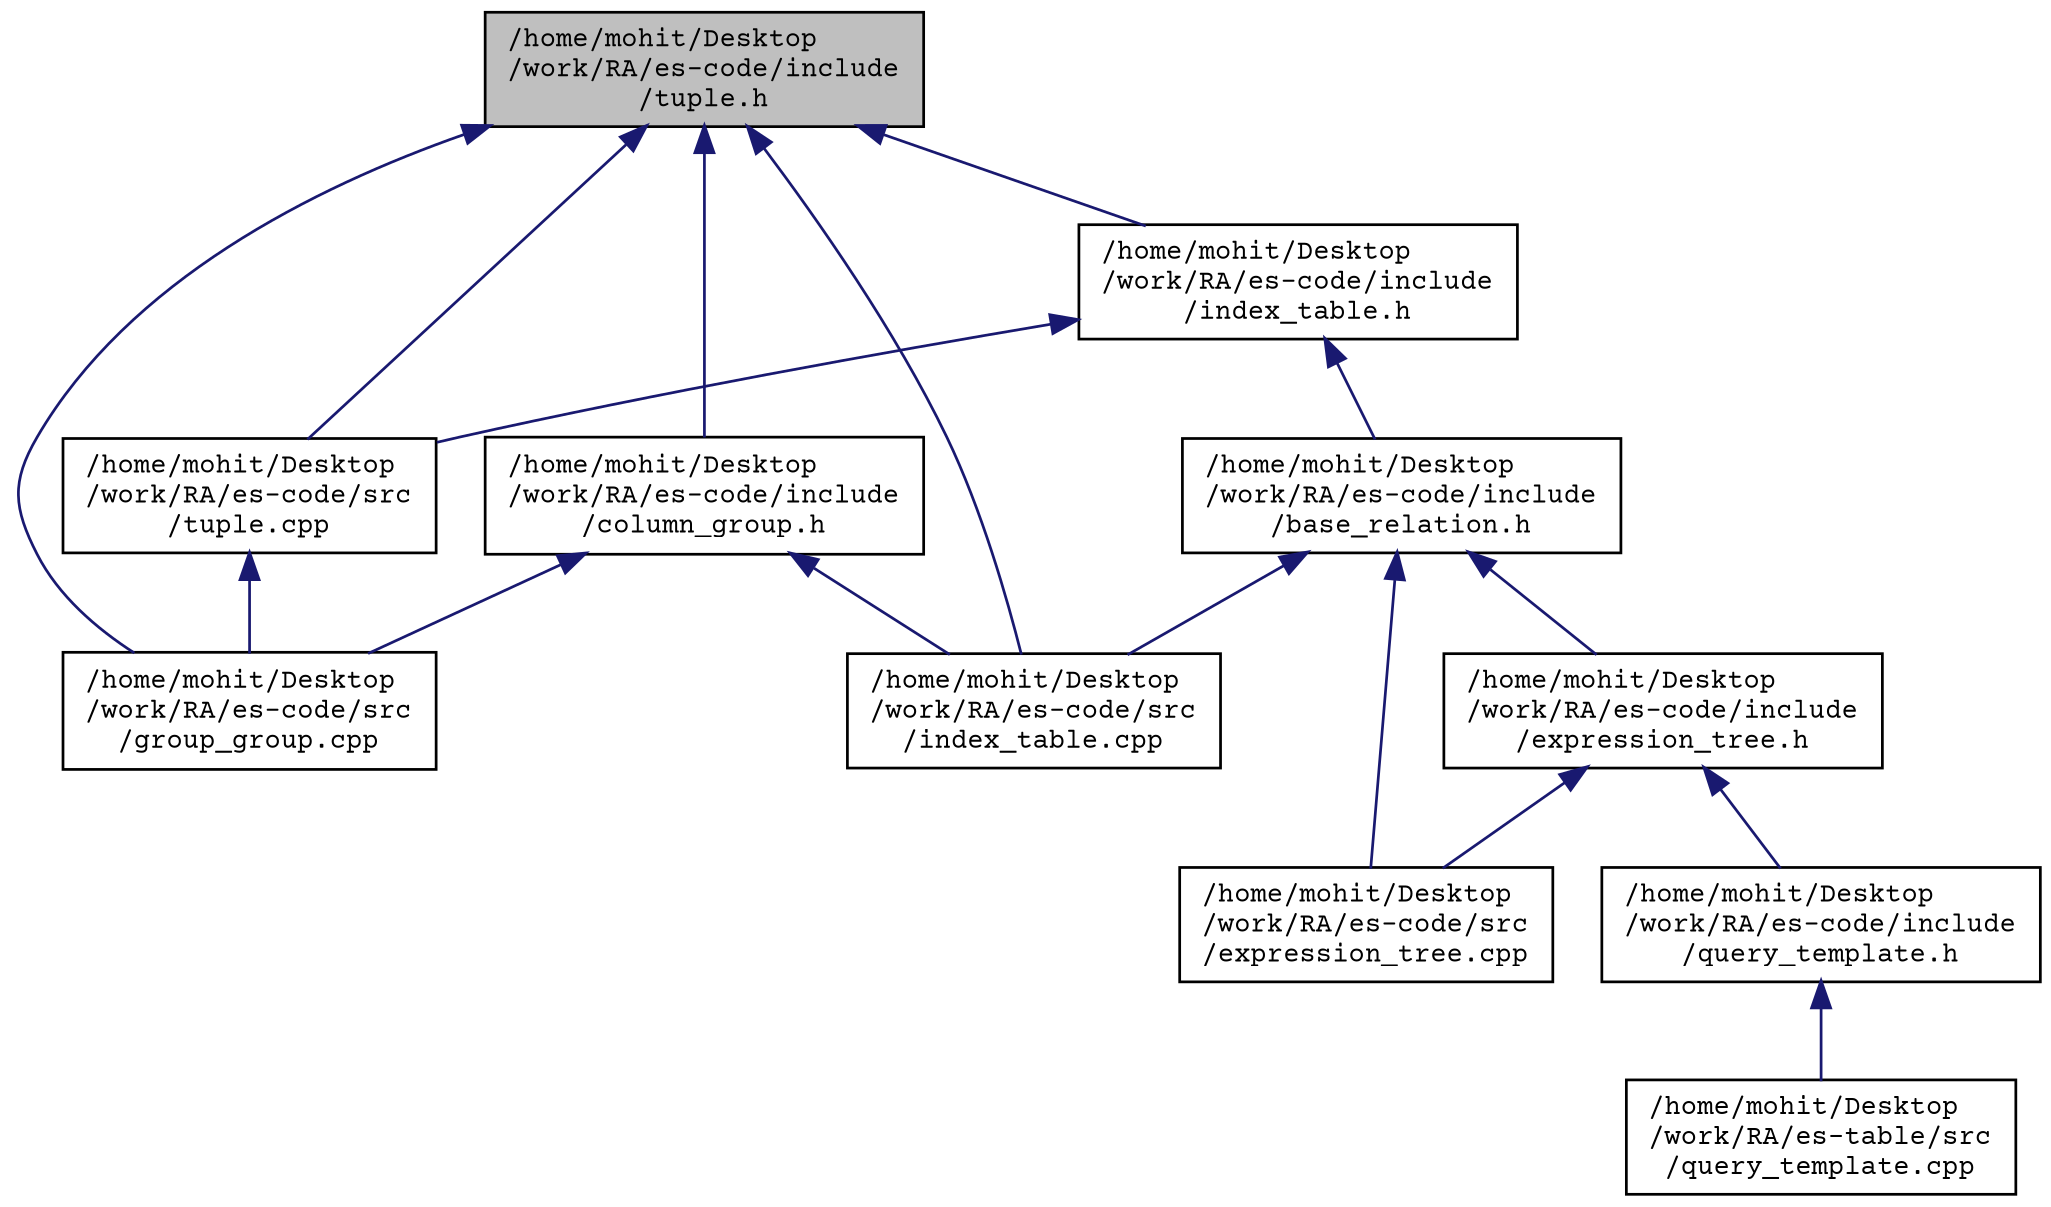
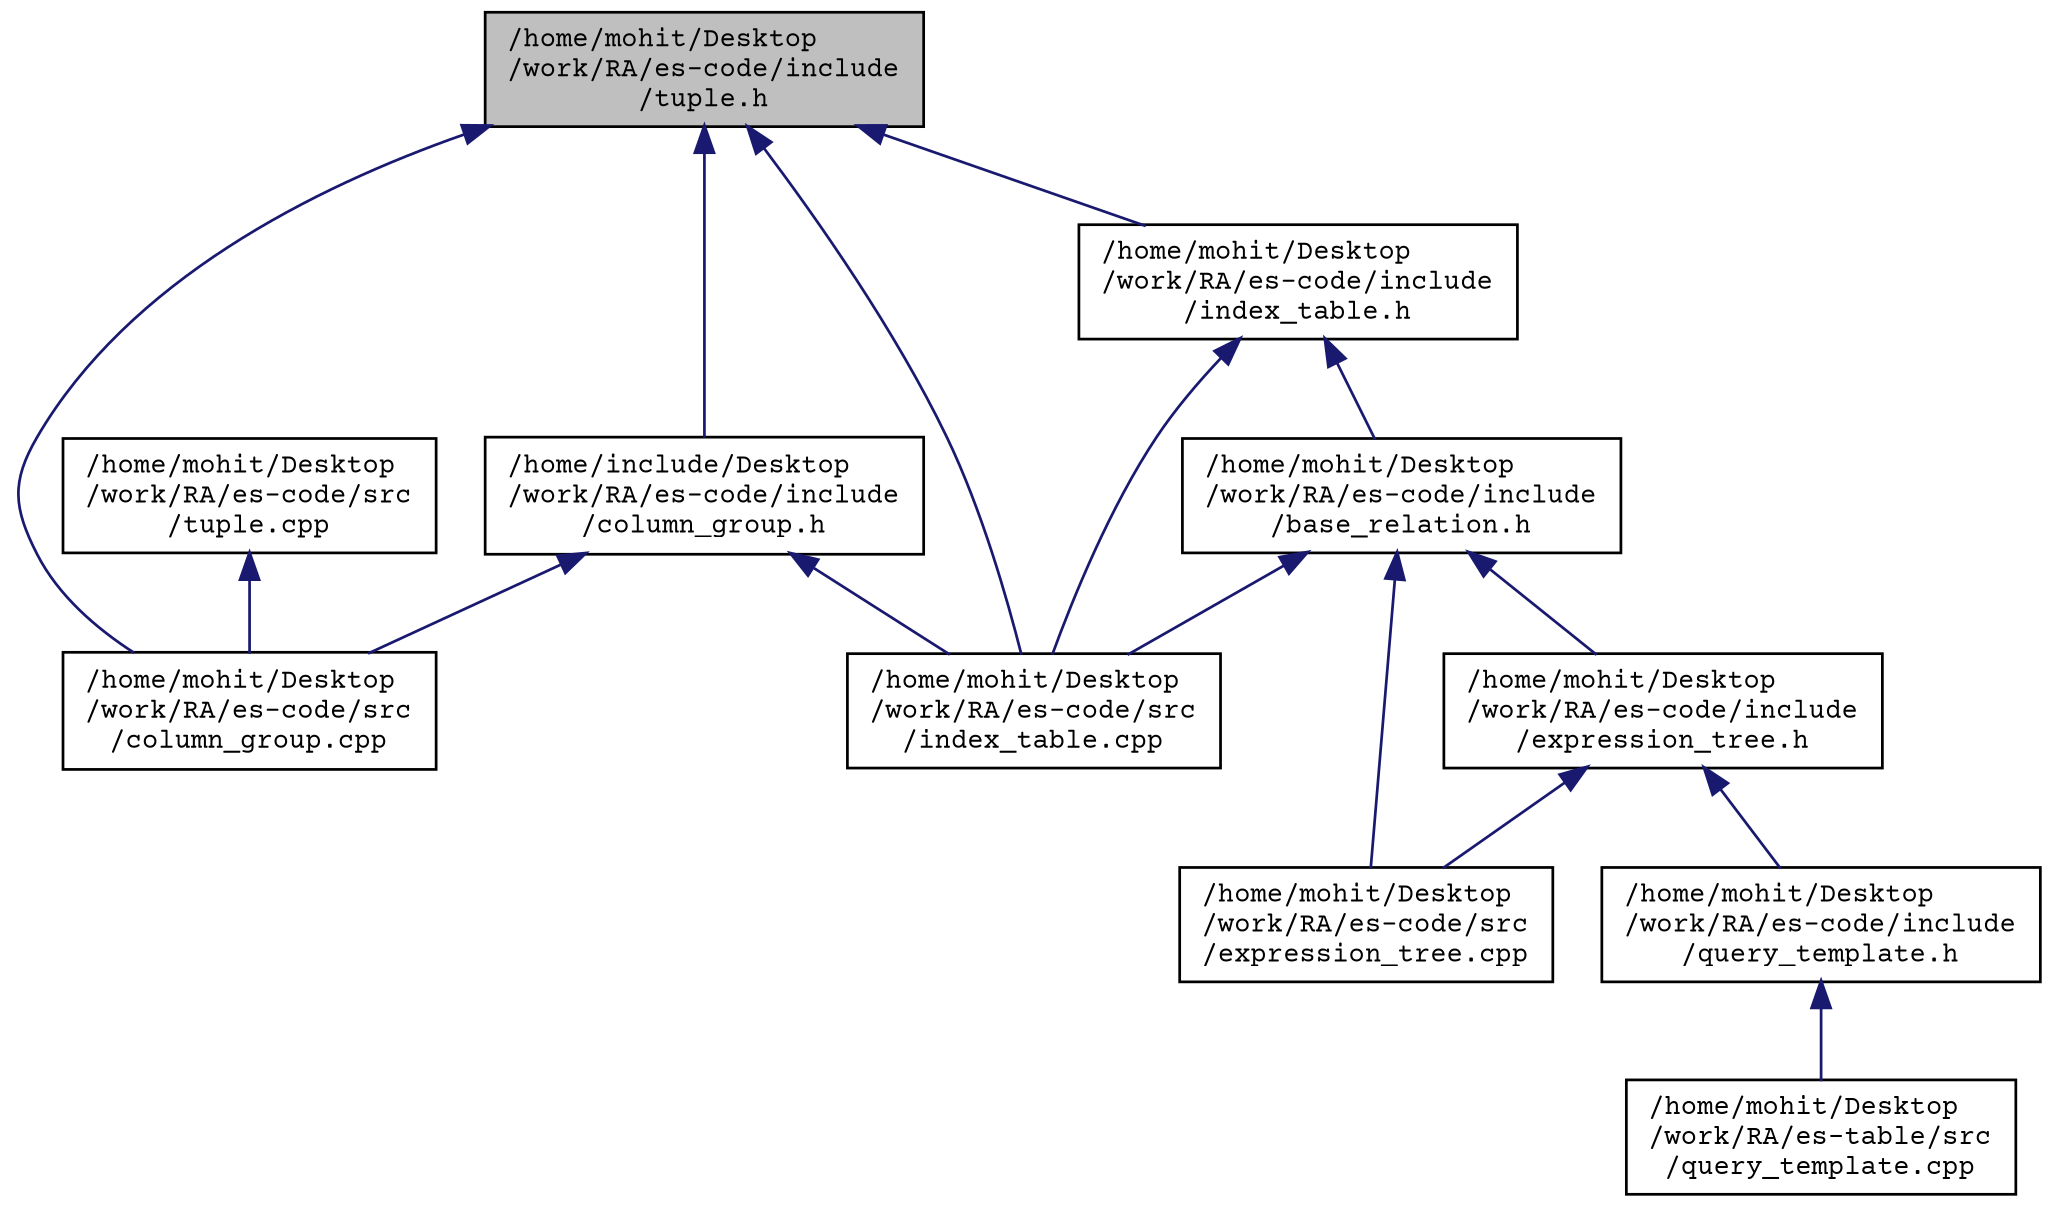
(467, 292) -> none
(743, 379) -> (1121, 497)
(704, 496) -> (704, 496)
(250, 711) -> (250, 711)
